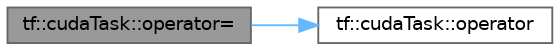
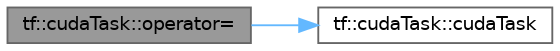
(435, 25) -> (435, 25)
